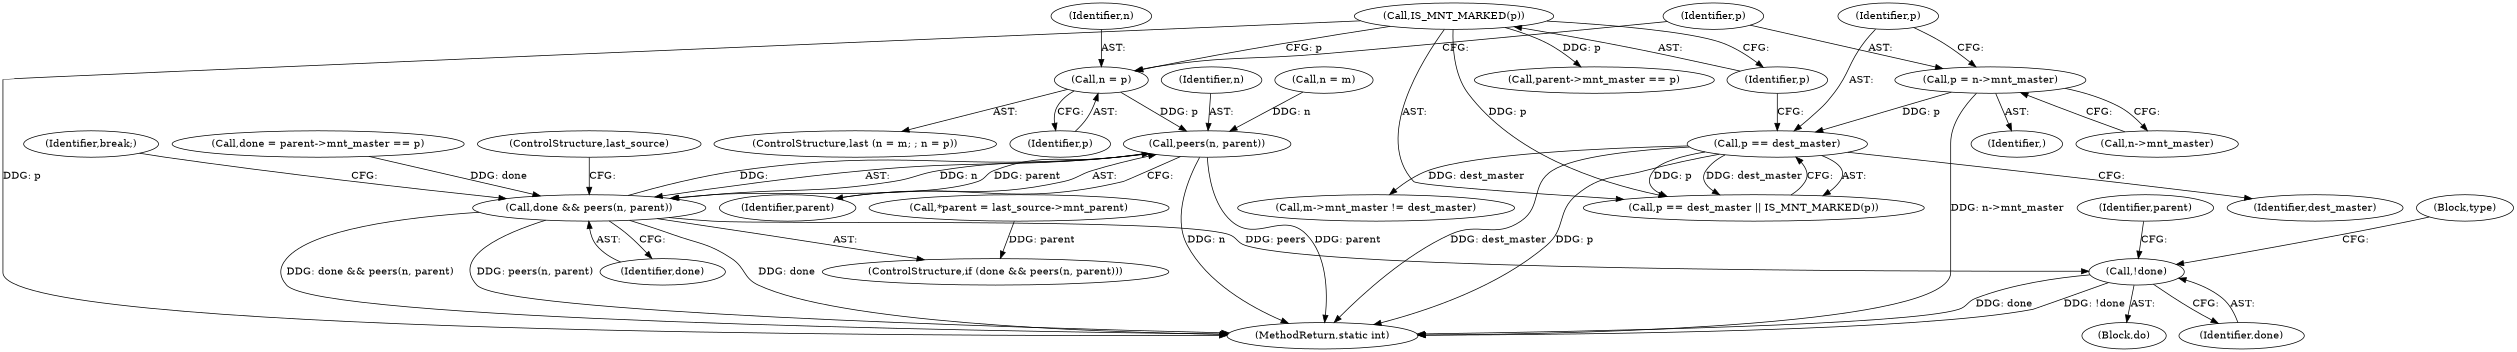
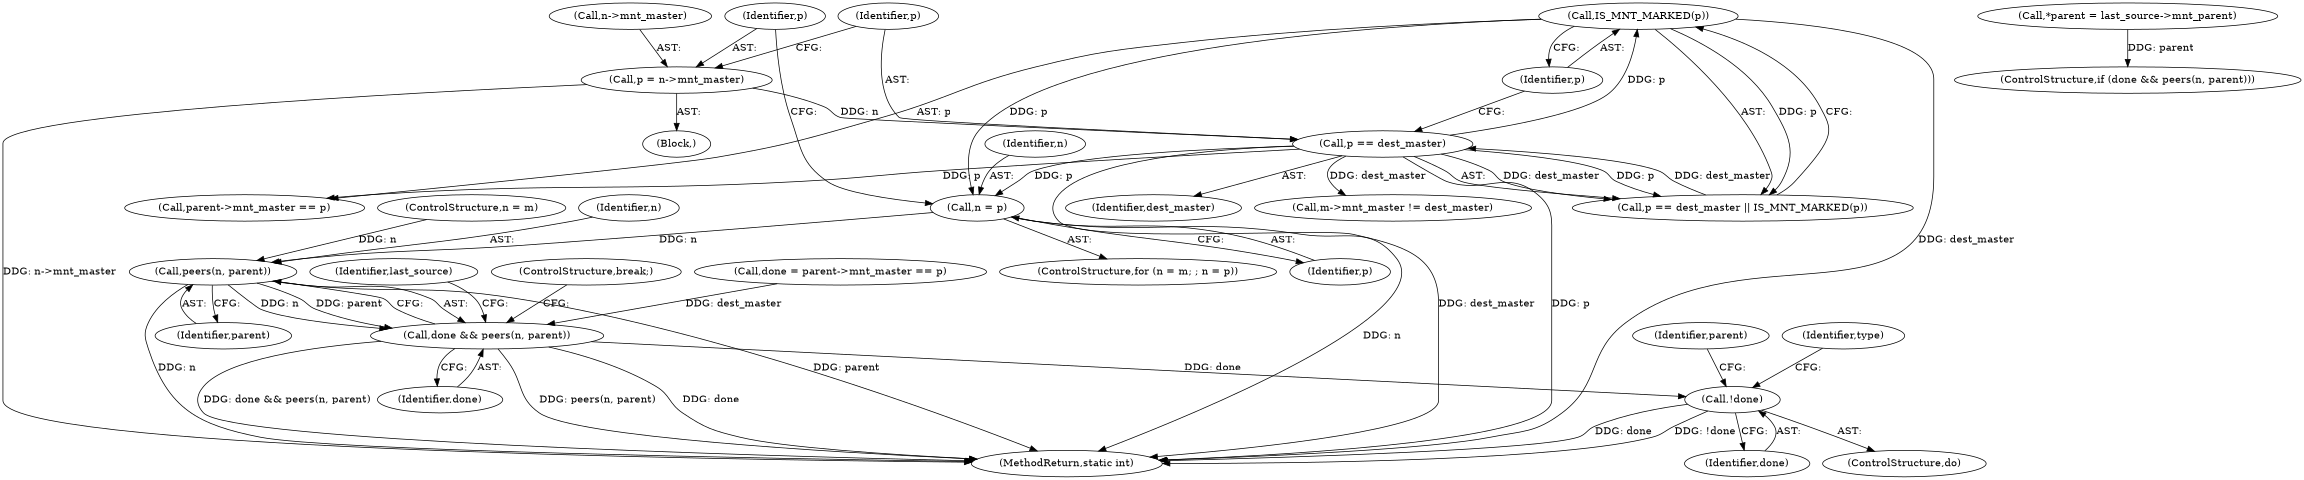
(1304, 48) -> (1029, 112)
(1582, 48) -> (934, 112)
(1324, 80) -> (472, 208)
none -> (1811, 92)
(2107, 101) -> none
(1179, 112) -> (678, 240)
(1921, 112) -> (860, 112)
(2101, 112) -> (671, 48)
none -> (1563, 113)
(91, 144) -> (586, 272)
(589, 144) -> (394, 272)
(855, 144) -> (1138, 272)
(2017, 144) -> (677, 144)
none -> (1144, 154)
(22, 176) -> (1966, 240)
(499, 176) -> (734, 304)
(756, 176) -> (412, 304)
(1822, 176) -> (1723, 176)
(2113, 176) -> (1296, 176)
none -> (817, 180)
(2465, 208) -> (1843, 336)
(787, 238) -> none
(1276, 240) -> (1213, 368)
none -> (1387, 249)
(2124, 336) -> (1904, 464)
